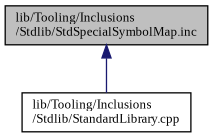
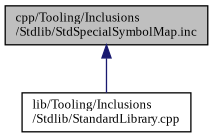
(106, 25) -> (106, 25)
